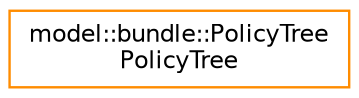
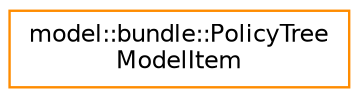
(179, 49) -> (179, 49)
